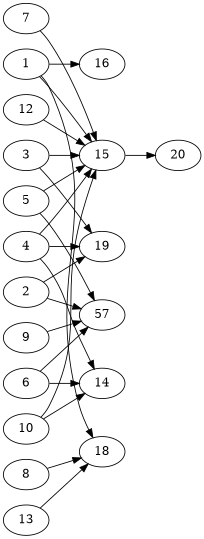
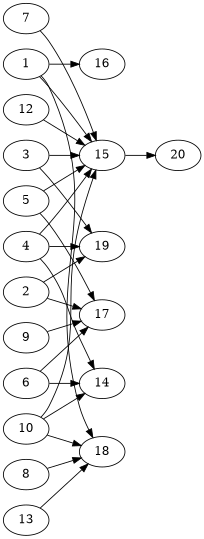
(102, 315) -> (102, 315)
none -> (60, 439)
